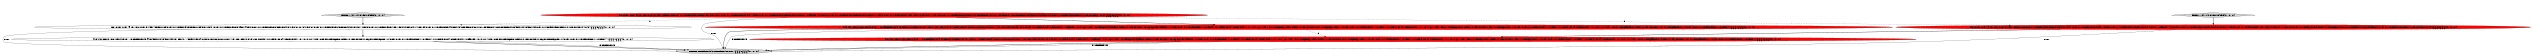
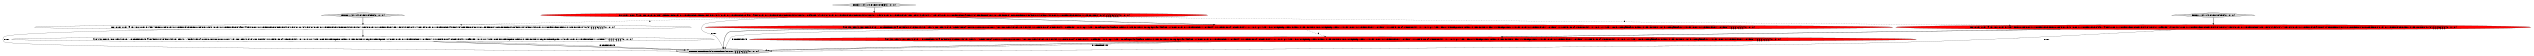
none -> (874, 5)
